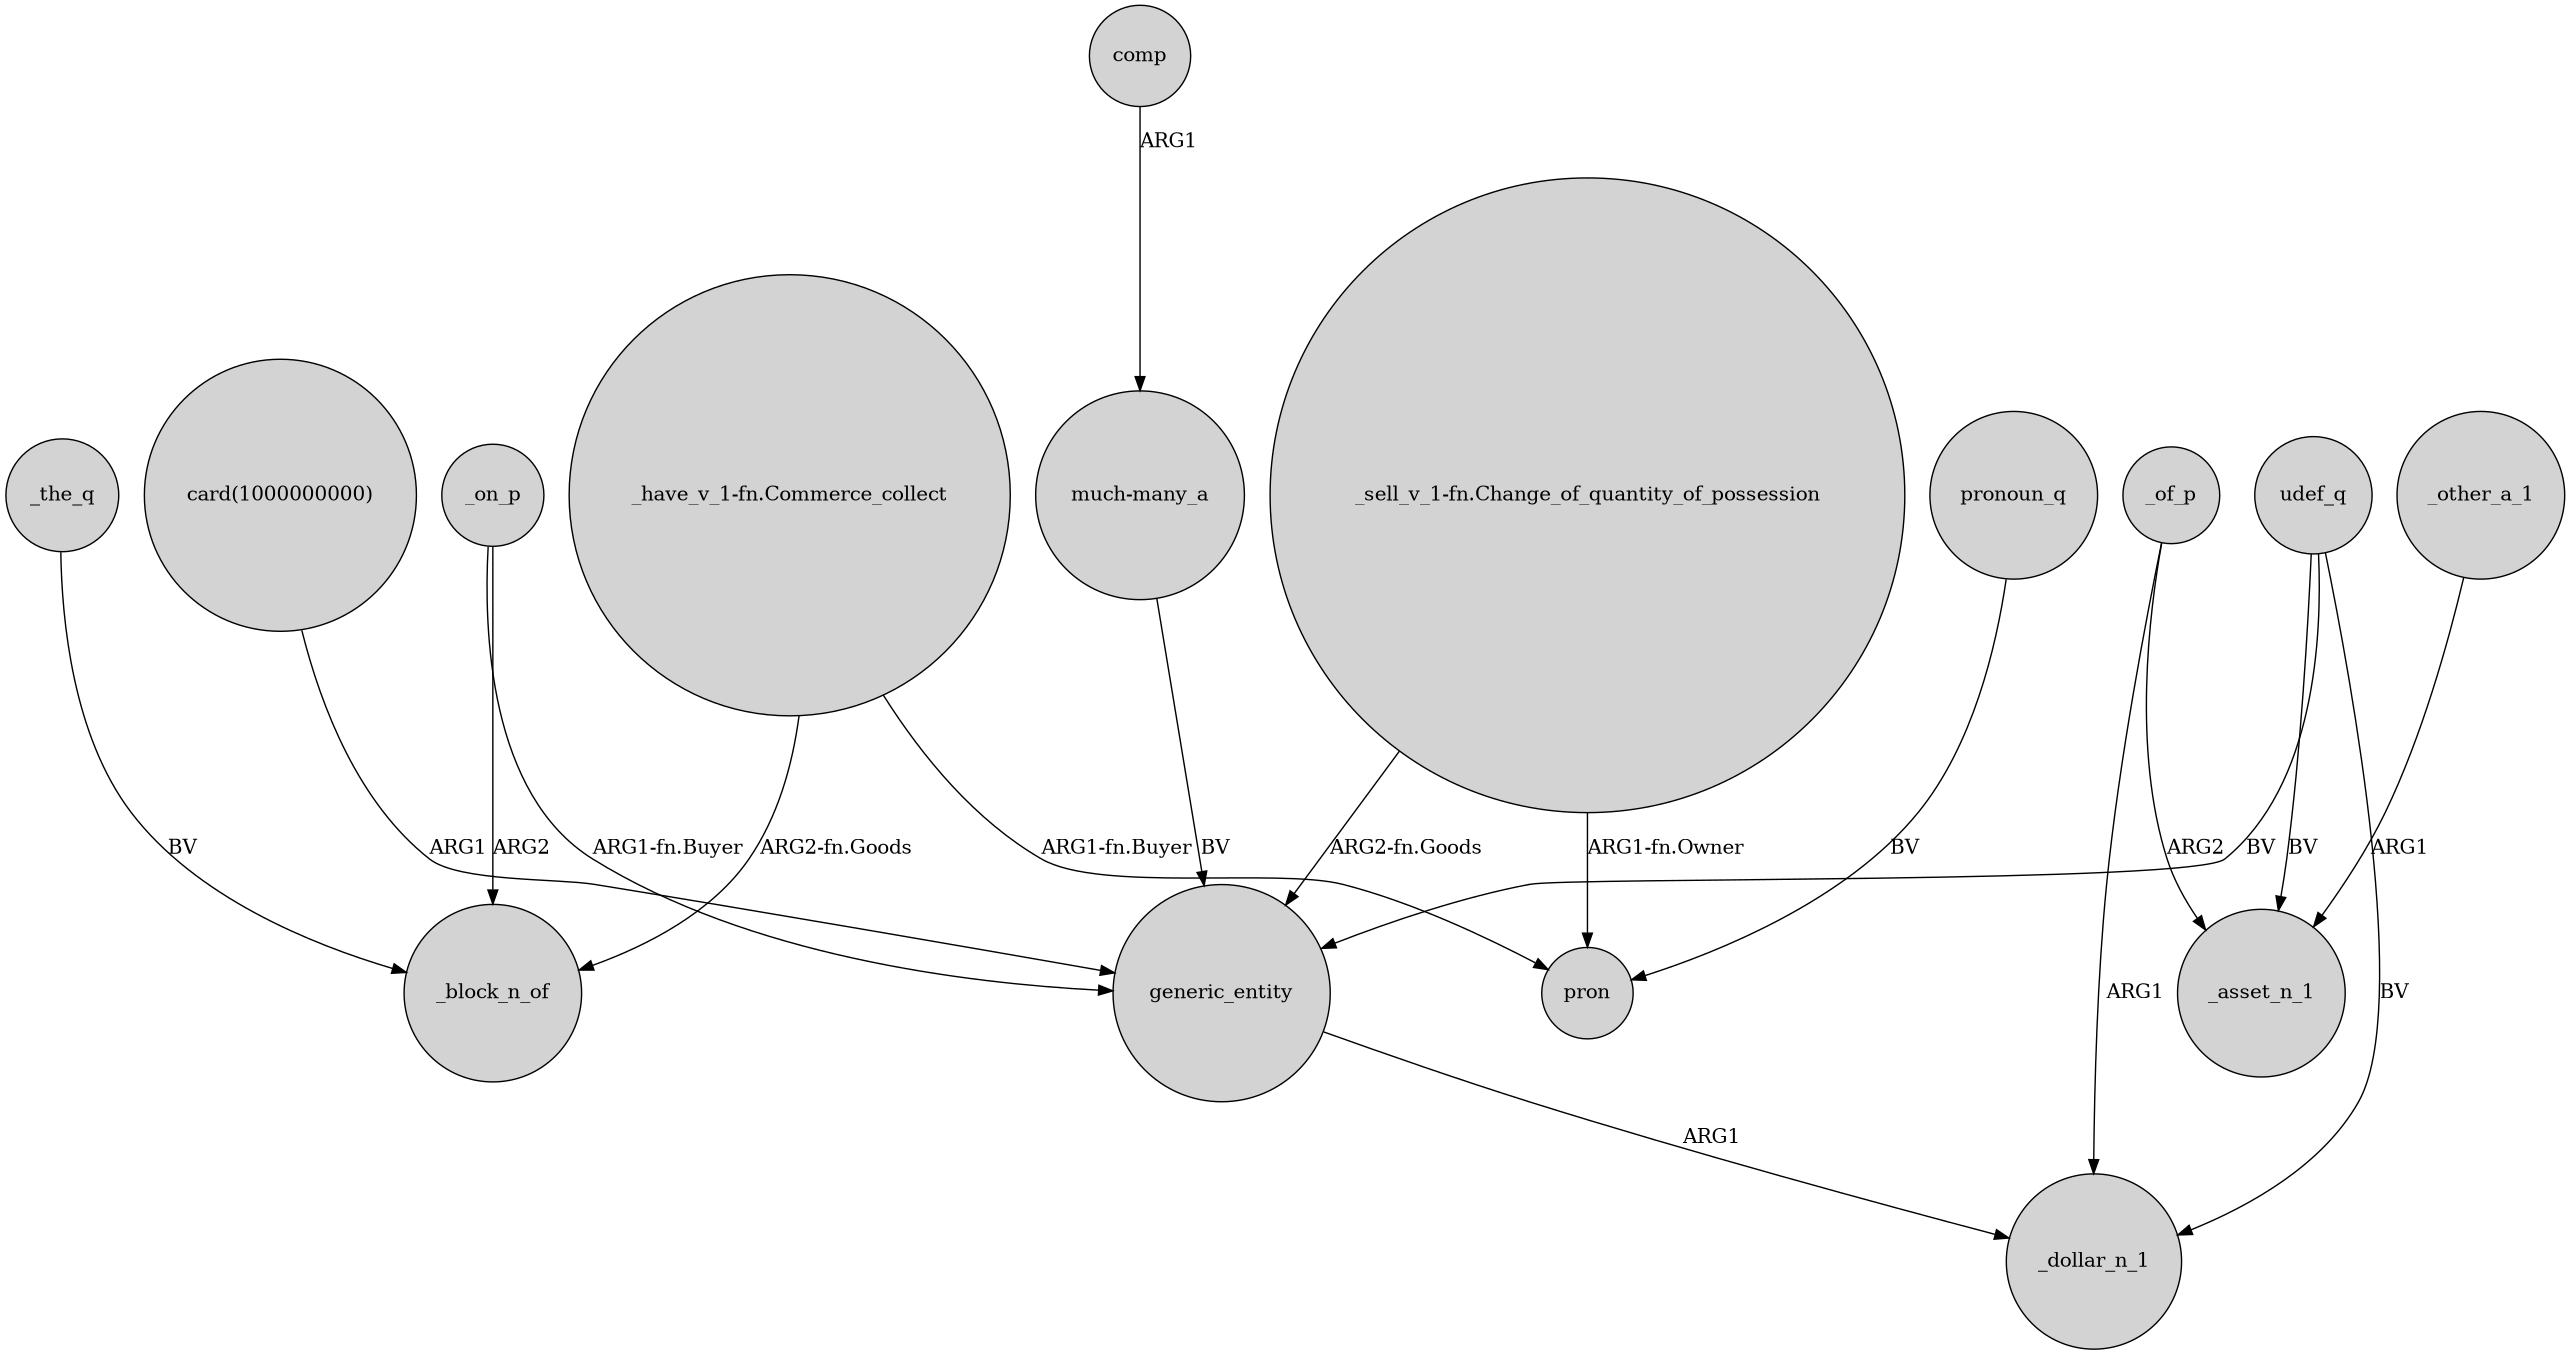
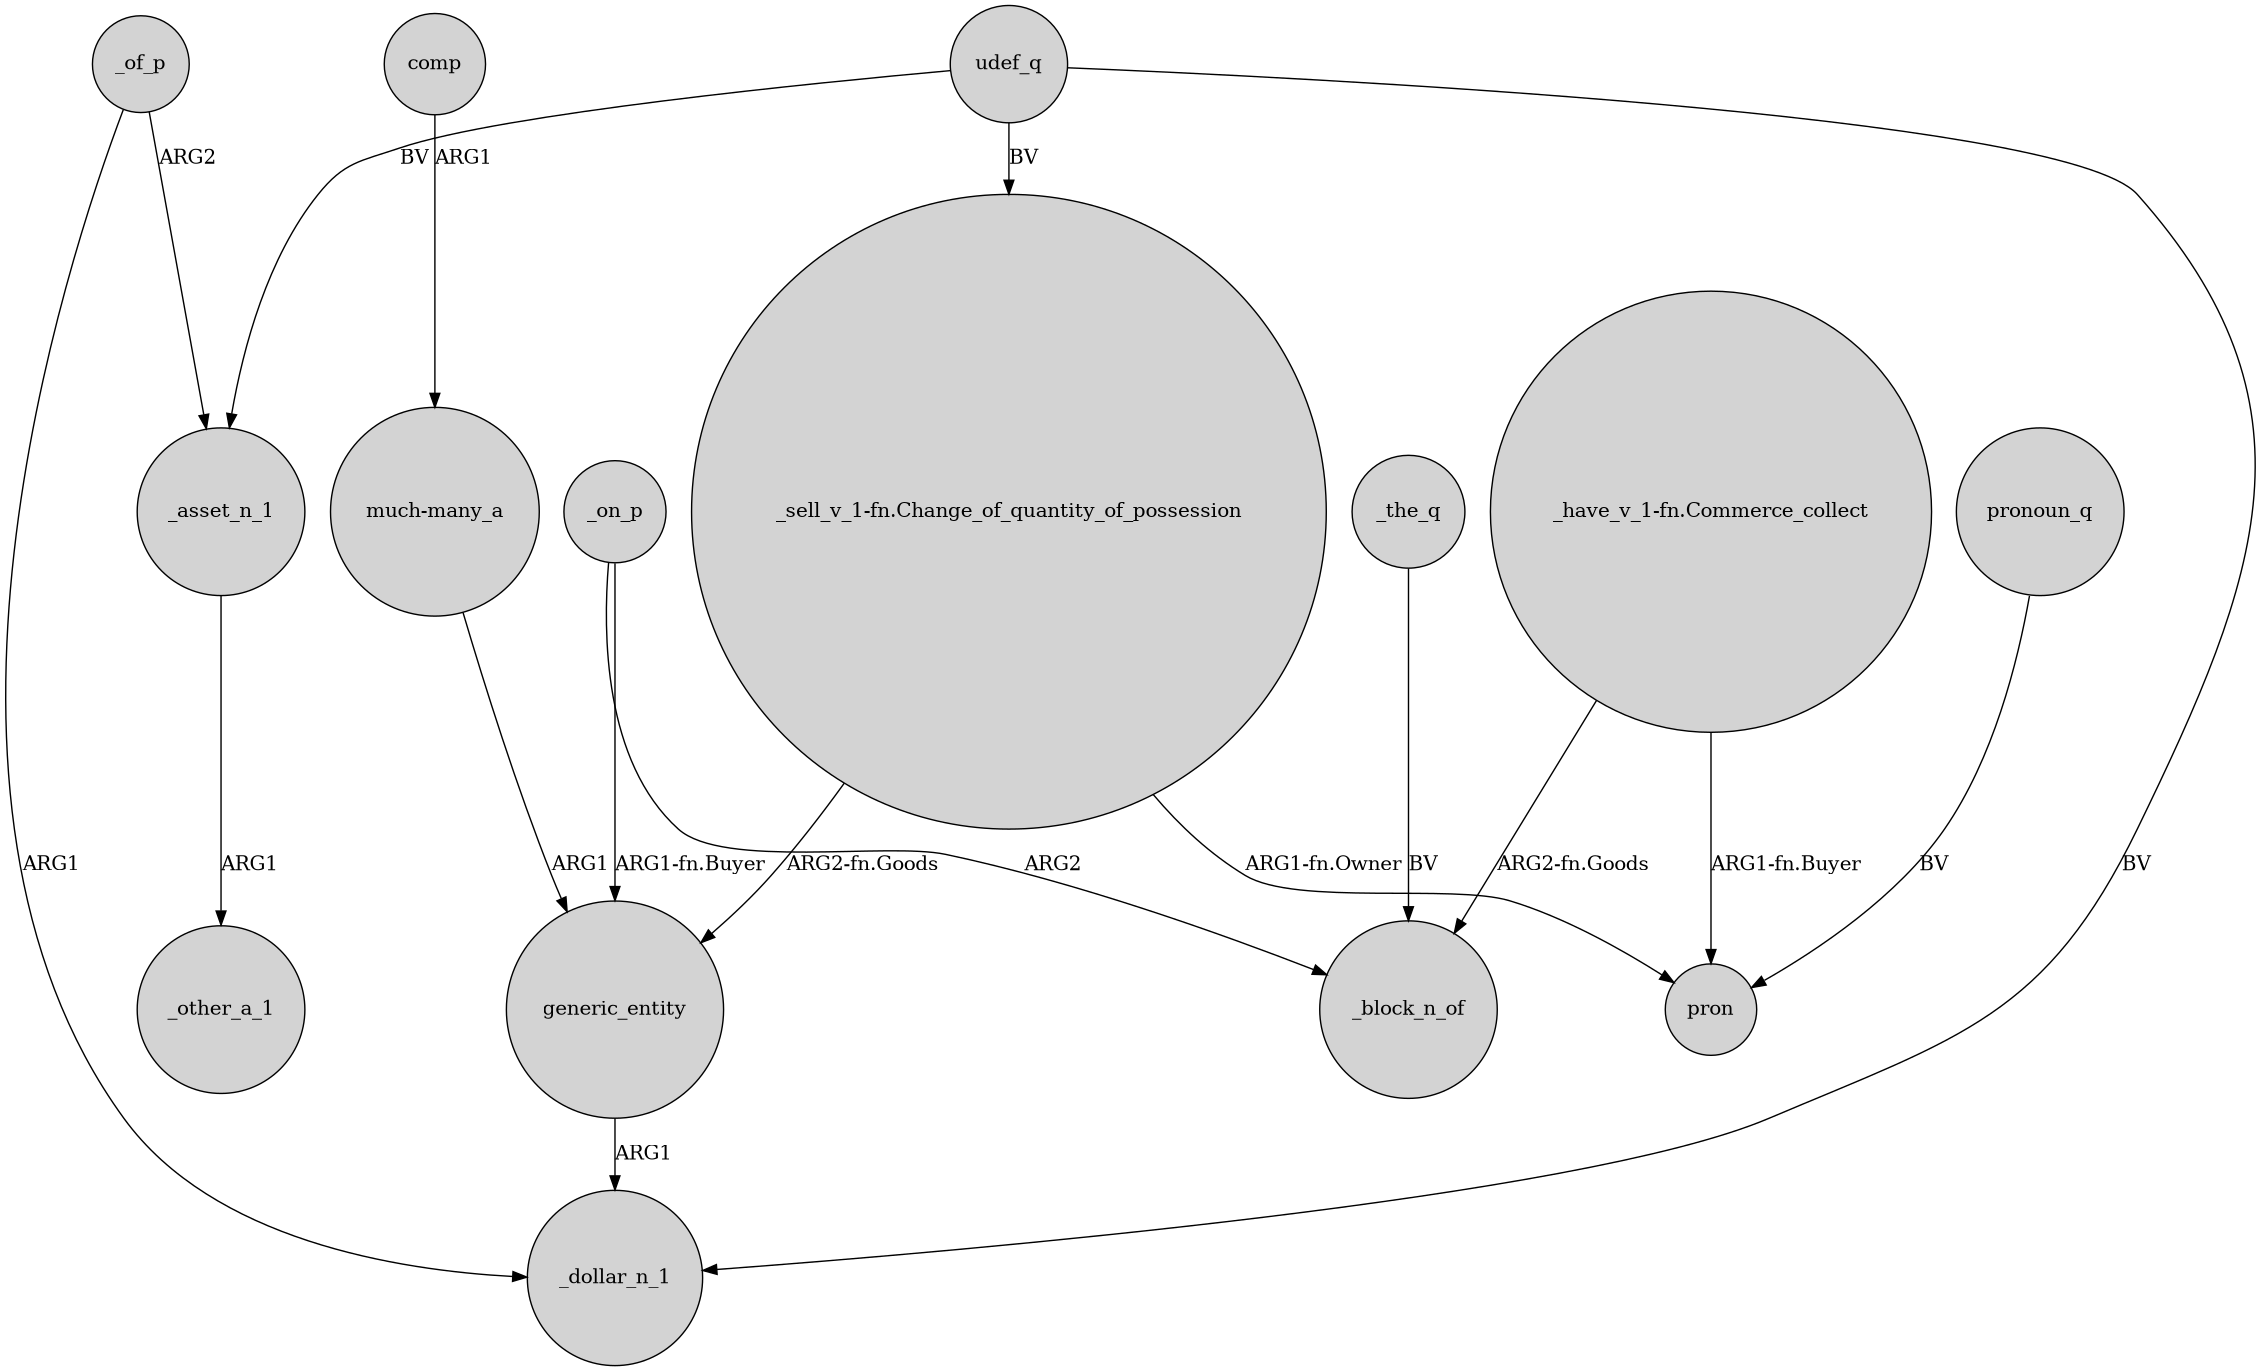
(280, 495) -> none
(2410, 754) -> (221, 753)
(1215, 848) -> (581, 865)
(1941, 877) -> (1009, 151)
